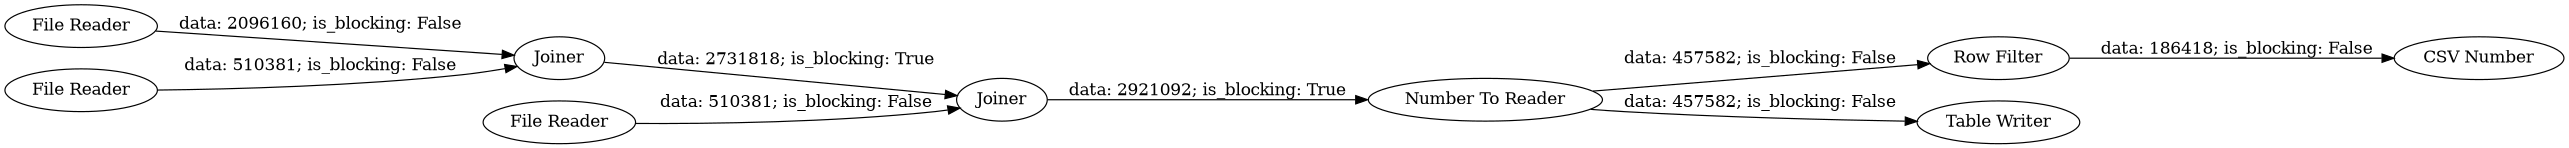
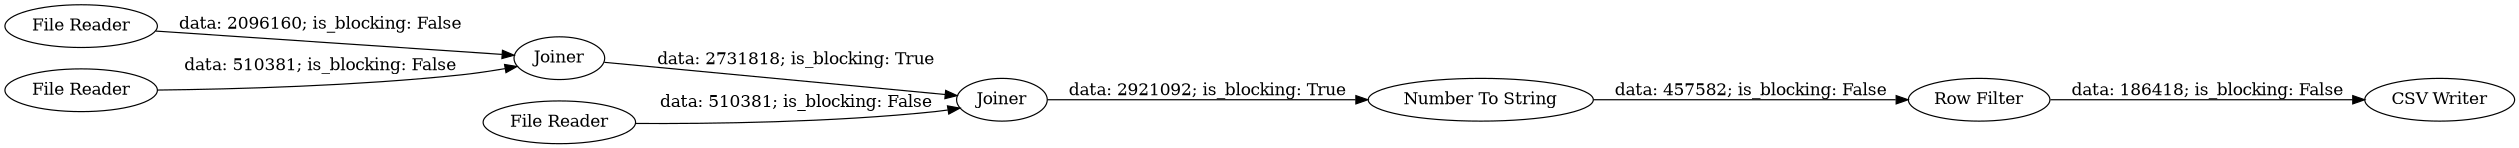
(2479, 58) -> (2440, 100)
(1485, 100) -> (1481, 100)
(1998, 122) -> none
